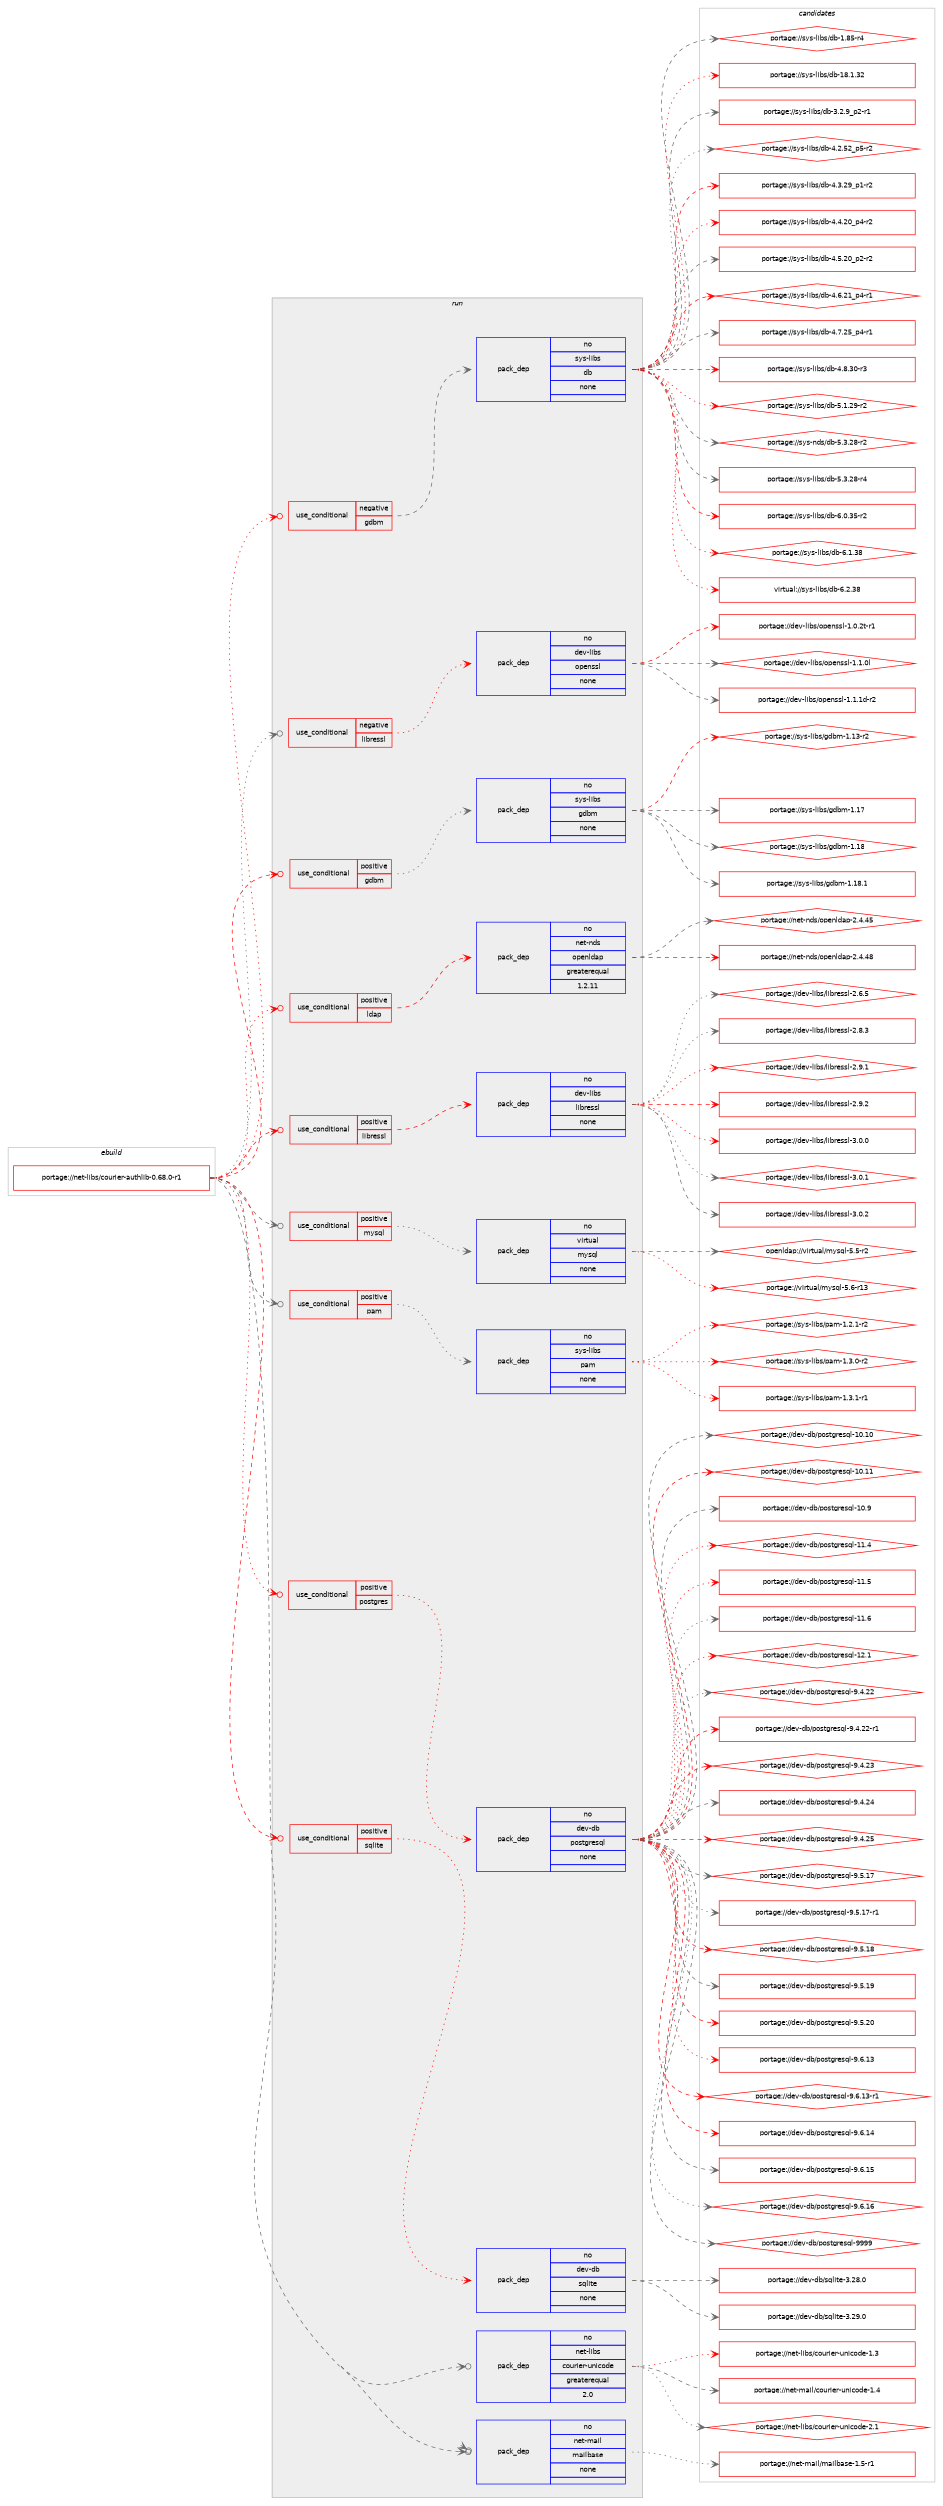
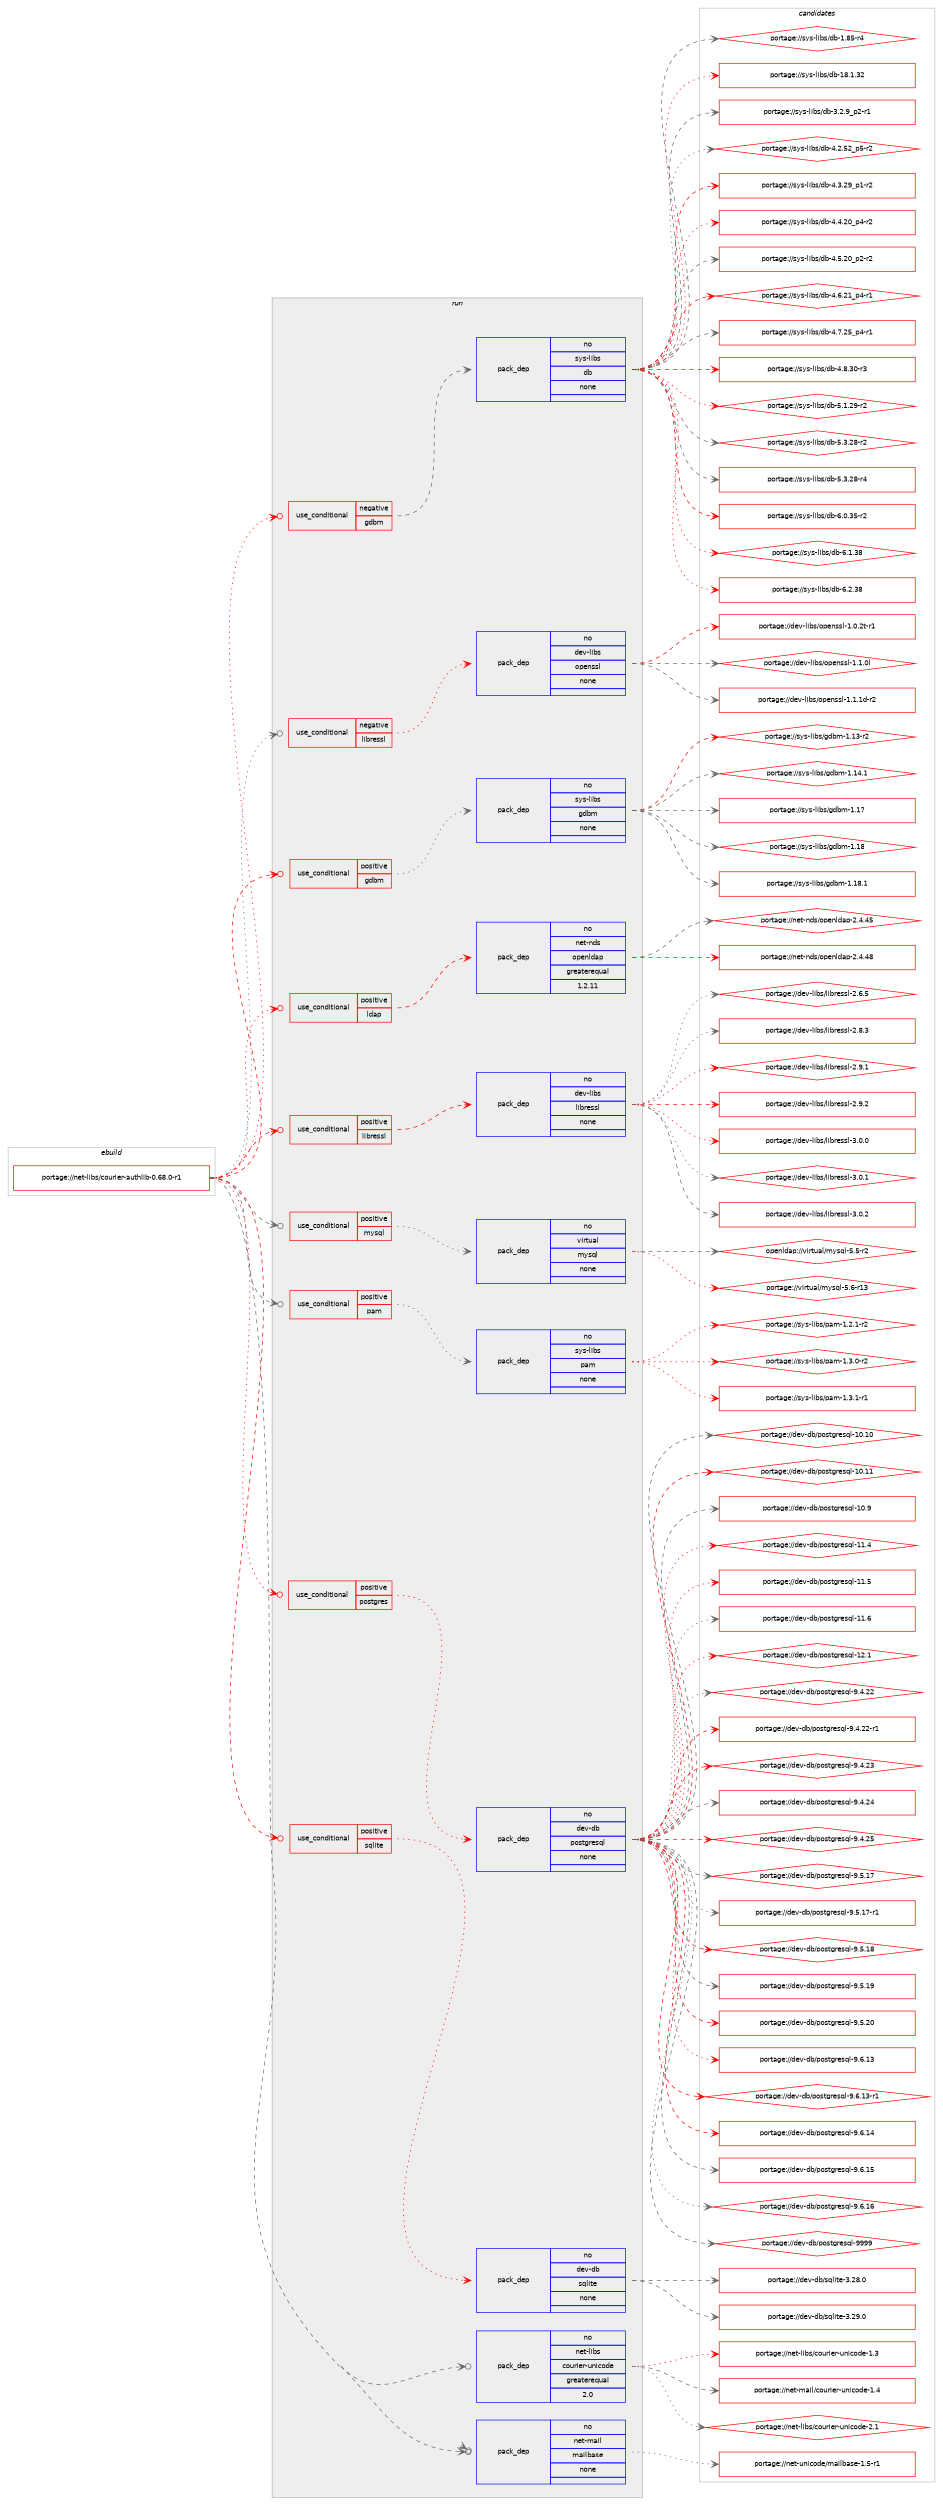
(817, 443) -> (817, 443)
(817, 590) -> (817, 590)
none -> (817, 774)
(817, 2464) -> (817, 2464)
